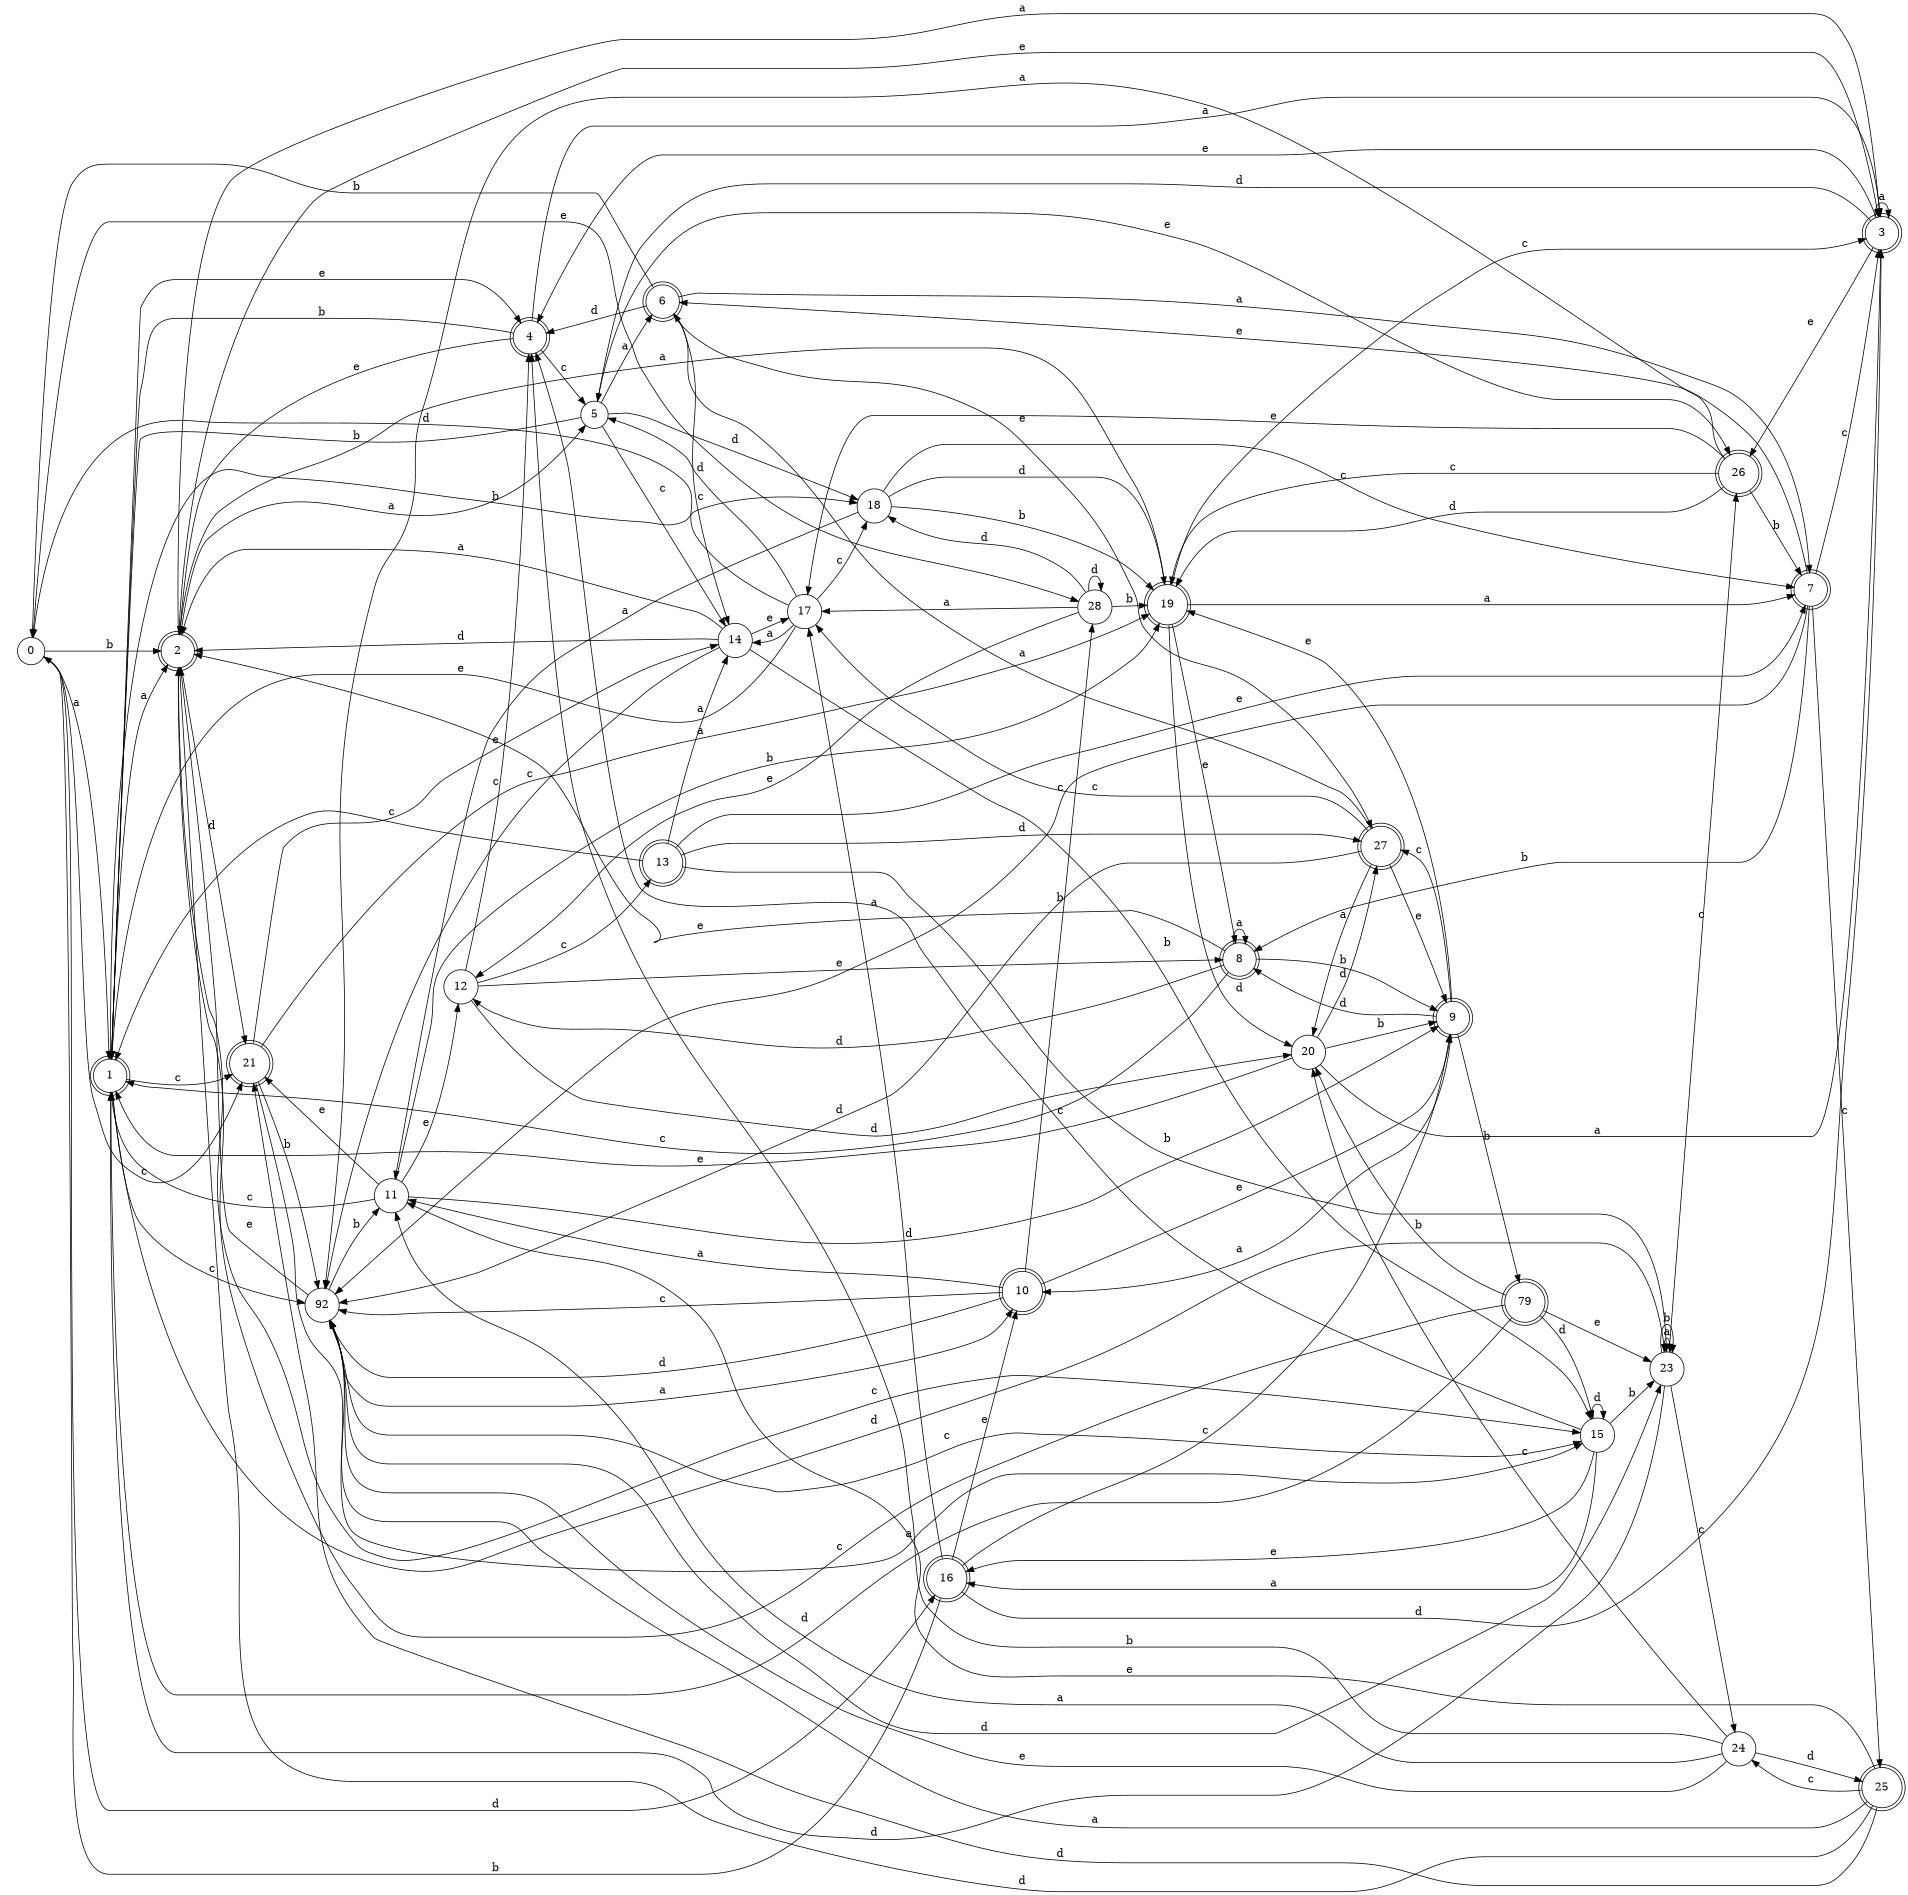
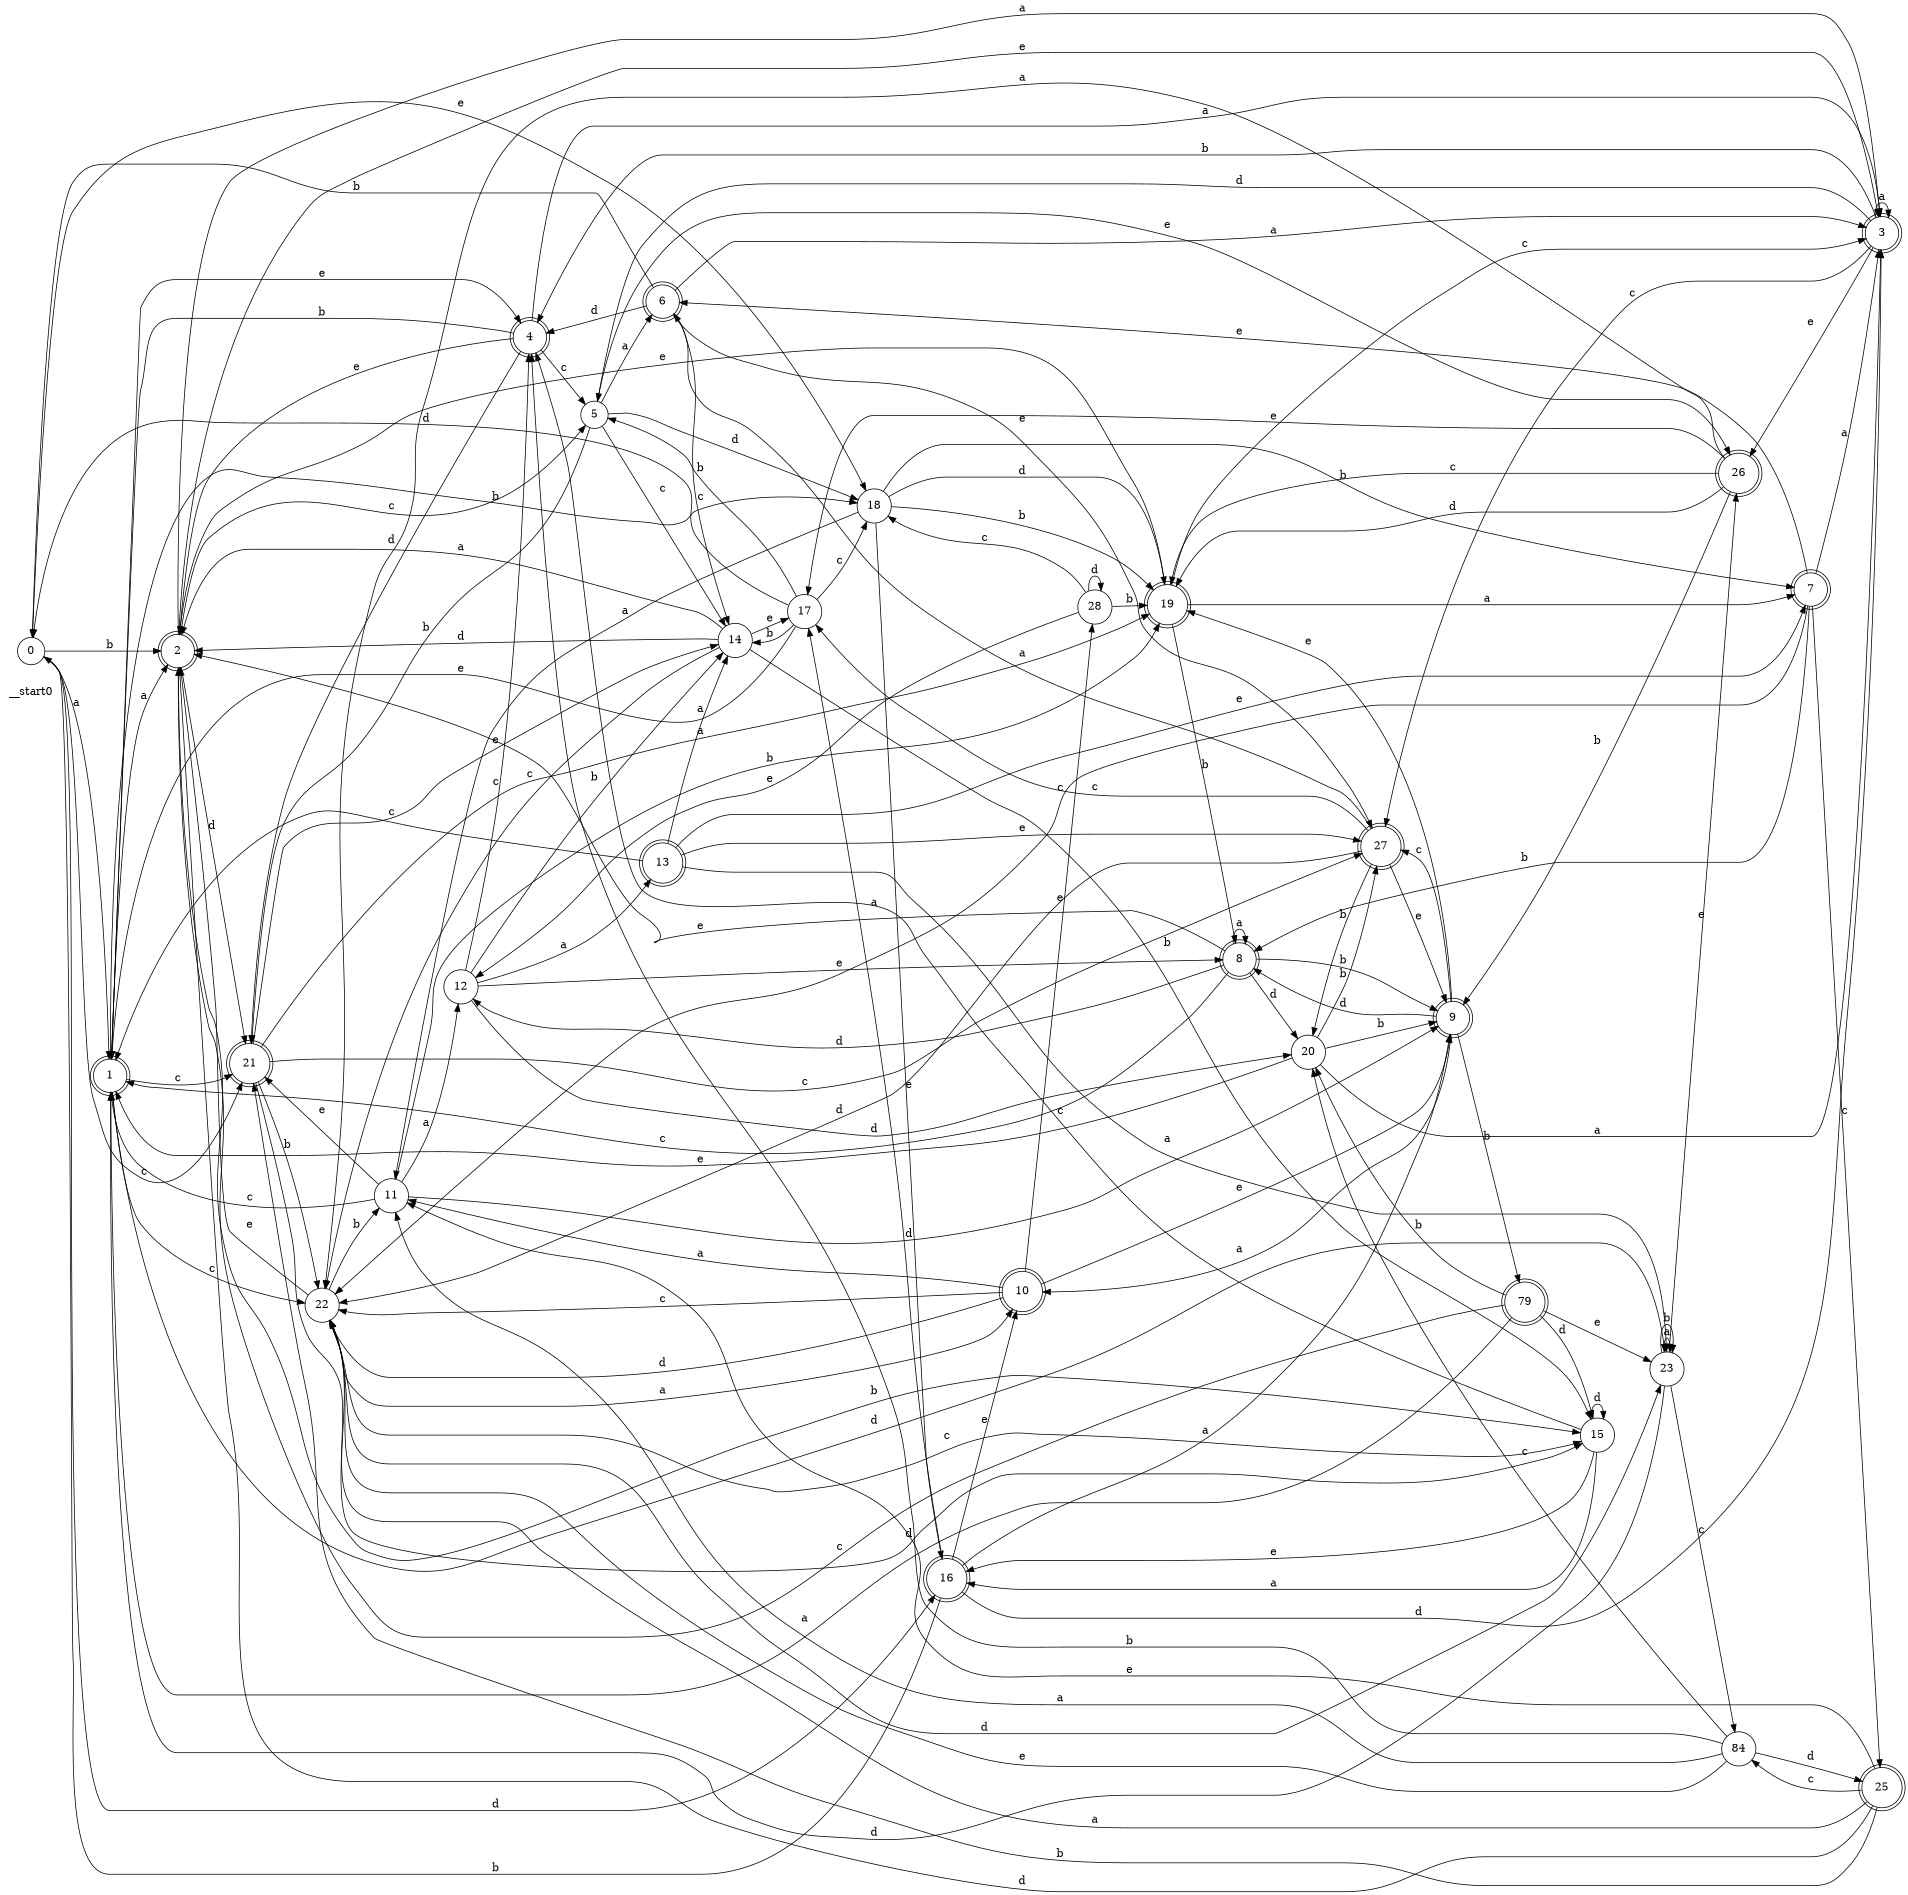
(1205, 149) -> (1205, 149)
(465, 222) -> (319, 107)
(1307, 312) -> (1259, 237)
(663, 357) -> (663, 357)
none -> (1543, 411)
(161, 433) -> (381, 715)
(1845, 433) -> (1845, 433)
(700, 468) -> (700, 468)
(1343, 476) -> (1343, 476)
(391, 506) -> (391, 506)
(1774, 529) -> (1612, 752)
(985, 538) -> (985, 538)
(954, 609) -> none
(770, 634) -> (770, 634)
none -> (347, 660)
none -> (31, 692)
(1205, 765) -> (1205, 765)
none -> (587, 810)
(1022, 828) -> (1022, 828)
(1187, 852) -> (1271, 1003)
(1060, 898) -> (1060, 898)
(1343, 915) -> (1343, 915)
(1701, 915) -> (1701, 915)
(564, 945) -> (564, 945)
(1343, 974) -> (1343, 974)
none -> (903, 1038)
none -> (836, 1086)
(426, 1123) -> (426, 1123)
(1167, 1139) -> (1167, 1139)
(322, 1305) -> (322, 1305)
(874, 1391) -> (874, 1391)
(1629, 1405) -> none
(1205, 1431) -> (1205, 1431)
(909, 1534) -> (909, 1534)
(805, 1619) -> (805, 1619)
(1739, 1749) -> (1739, 1749)
(1060, 1854) -> (1060, 1854)
